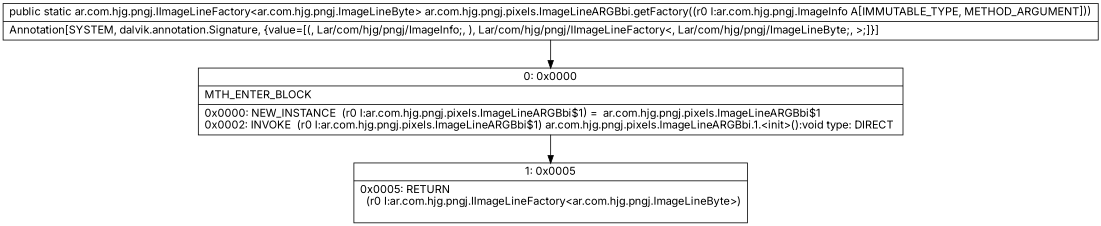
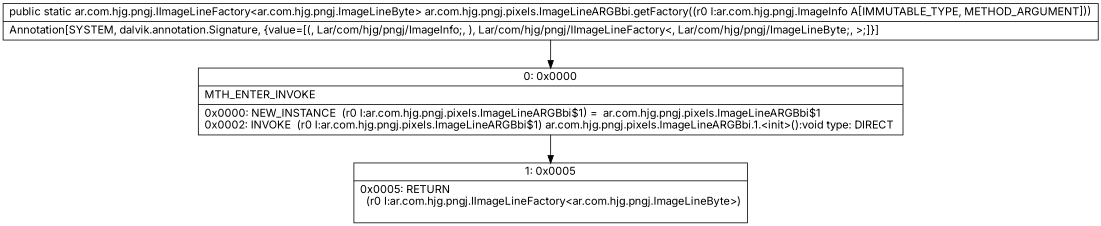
(259, 95) -> (260, 95)
